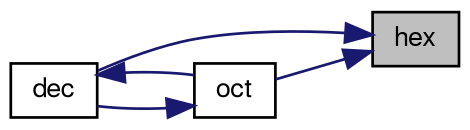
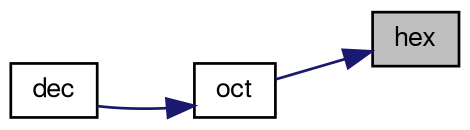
(219, 36) -> none
(159, 72) -> none
